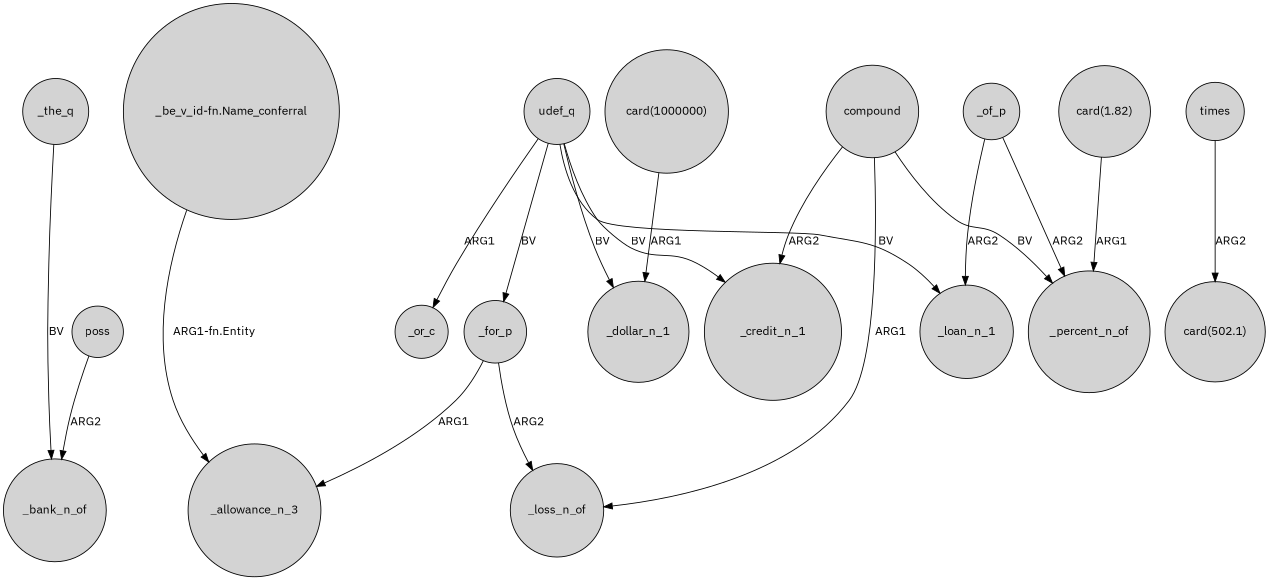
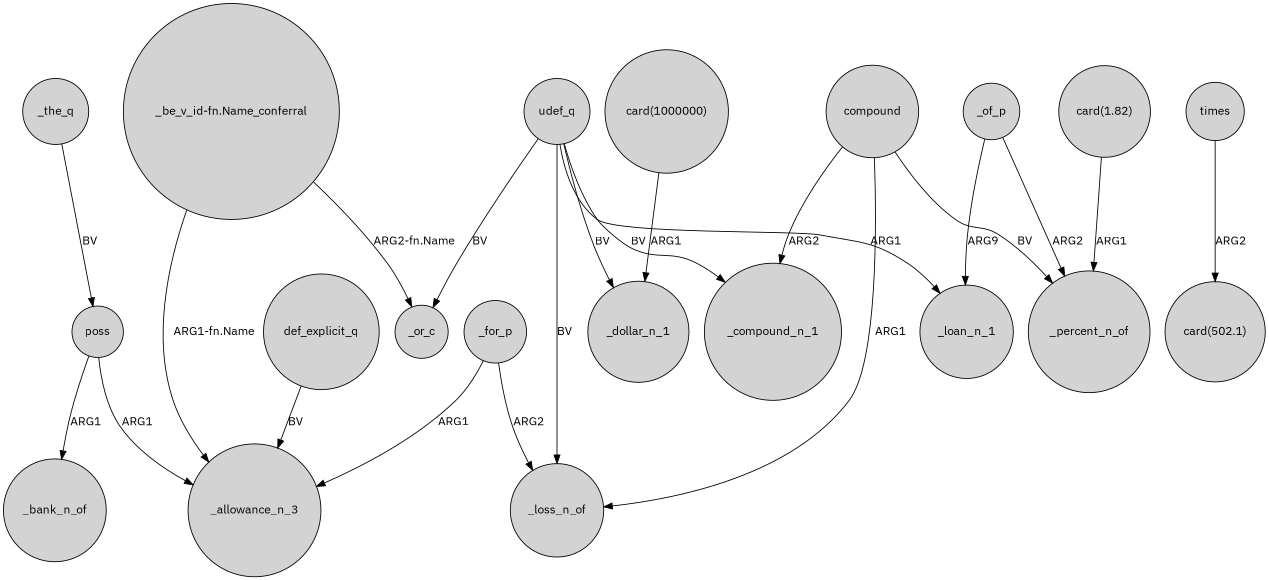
(527, 218) -> (557, 300)
none -> (366, 237)
(480, 241) -> (480, 241)
(886, 241) -> (886, 241)
(983, 241) -> (983, 241)
(48, 297) -> (77, 221)
(214, 332) -> (214, 332)
none -> (321, 332)
(773, 332) -> (773, 332)
(86, 422) -> (86, 422)
none -> (124, 431)
